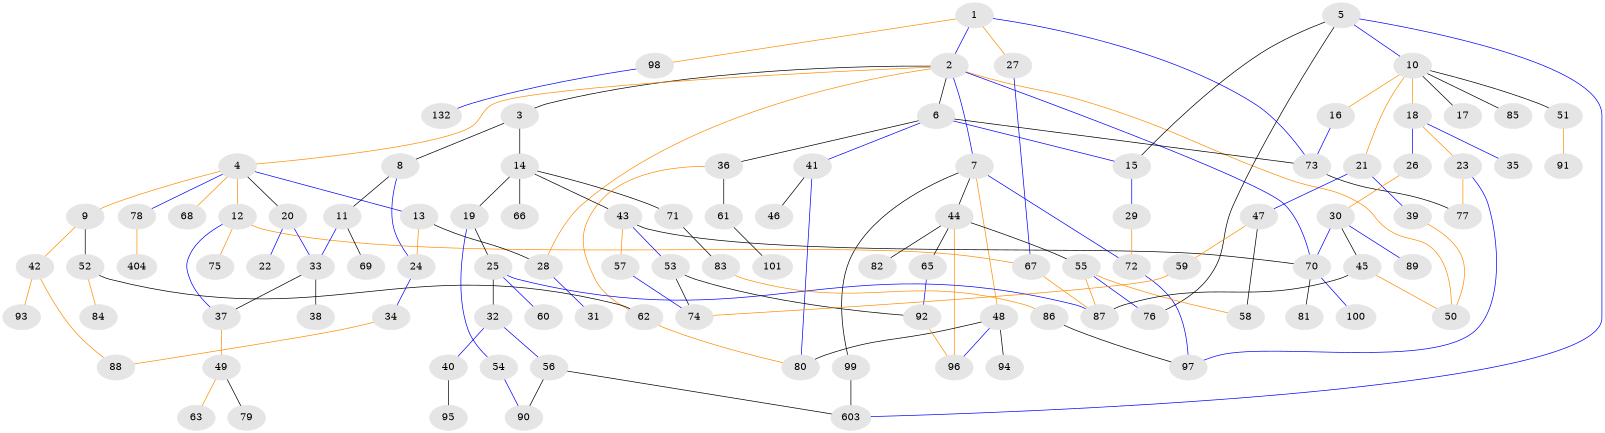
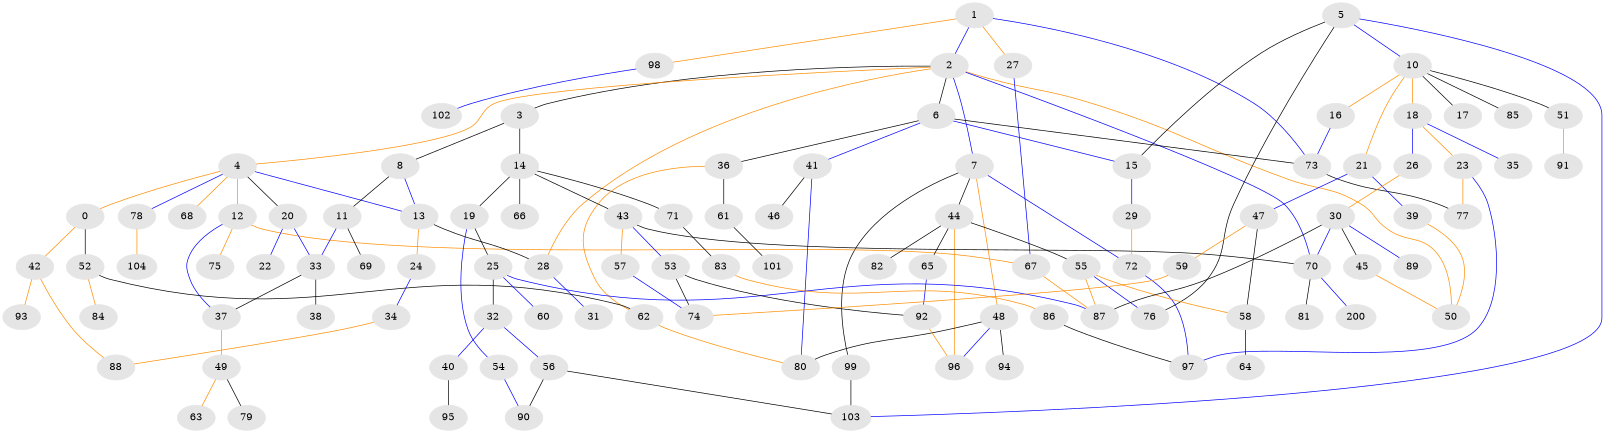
(442, 116) -> (442, 116)
(85, 217) -> (85, 217)
(392, 219) -> (410, 191)
(137, 267) -> (137, 267)
(1231, 292) -> (1221, 274)
(1356, 317) -> (1356, 317)
none -> (1246, 367)
(851, 418) -> (851, 418)
